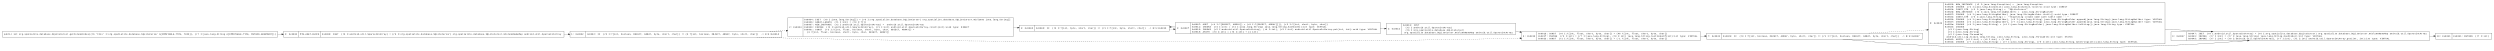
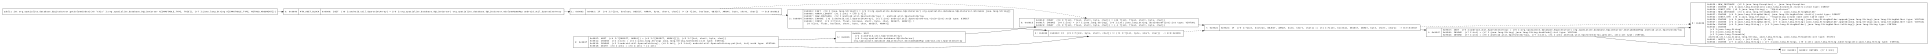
(1171, 29) -> (1193, 31)
(2188, 30) -> (1683, 28)
